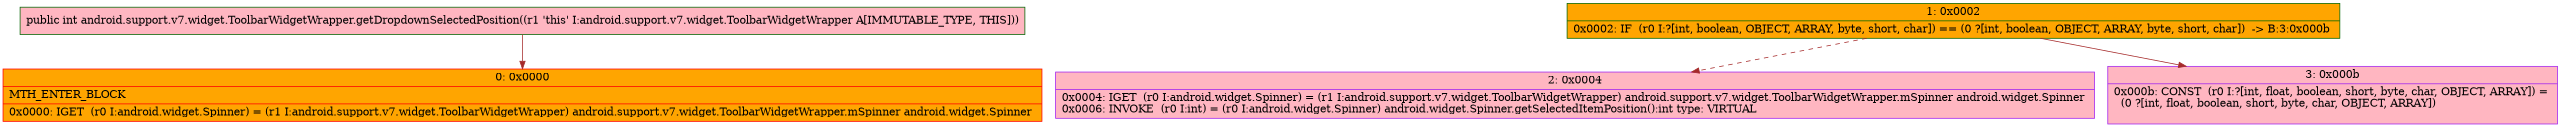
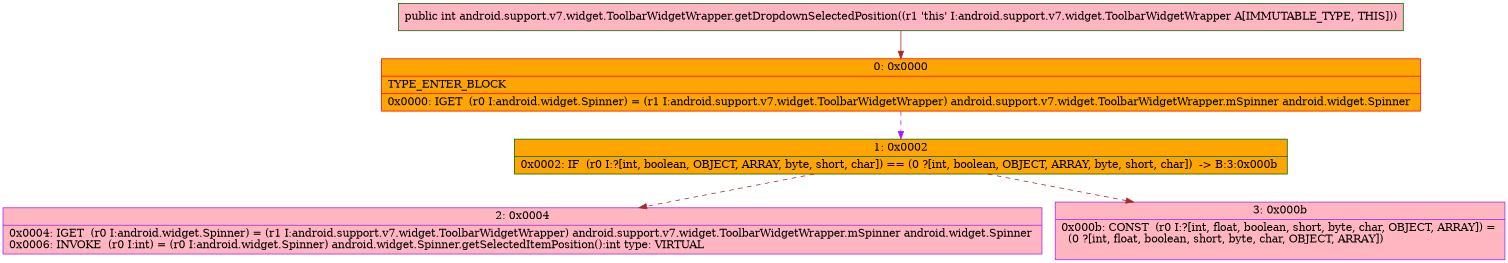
(2110, 52) -> (1057, 187)
(67, 95) -> (447, 85)
none -> (901, 121)
